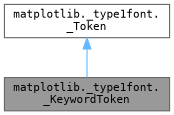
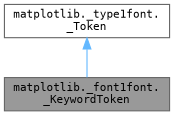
(87, 94) -> (87, 94)
